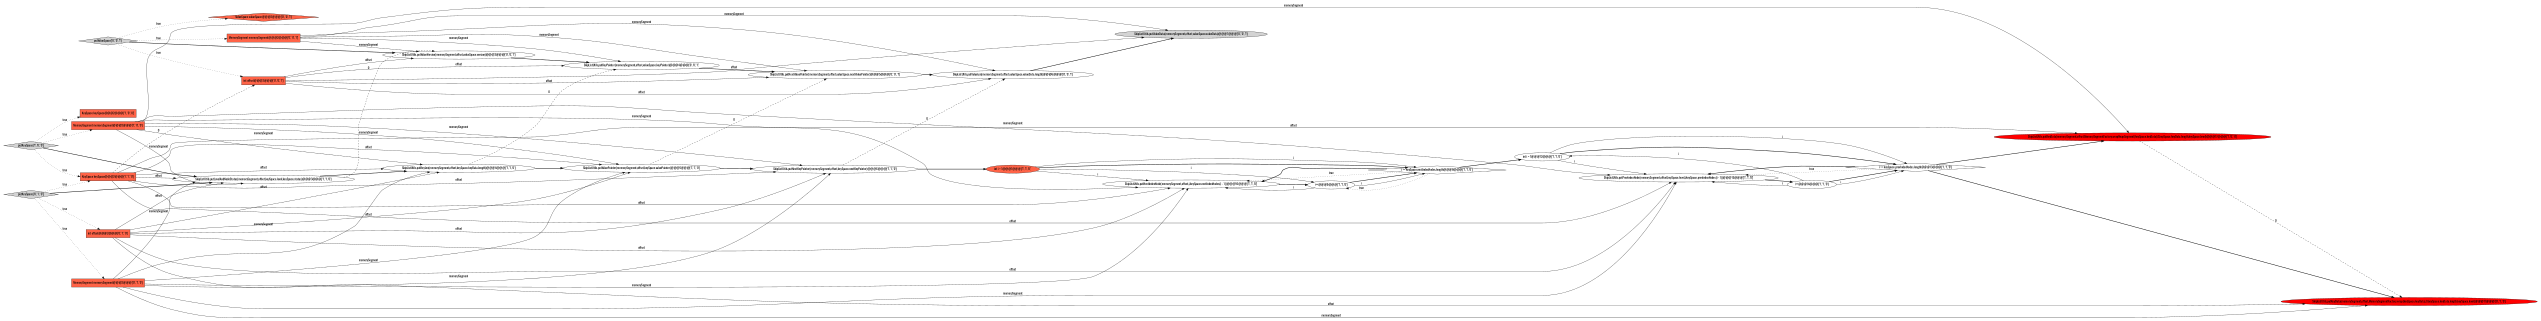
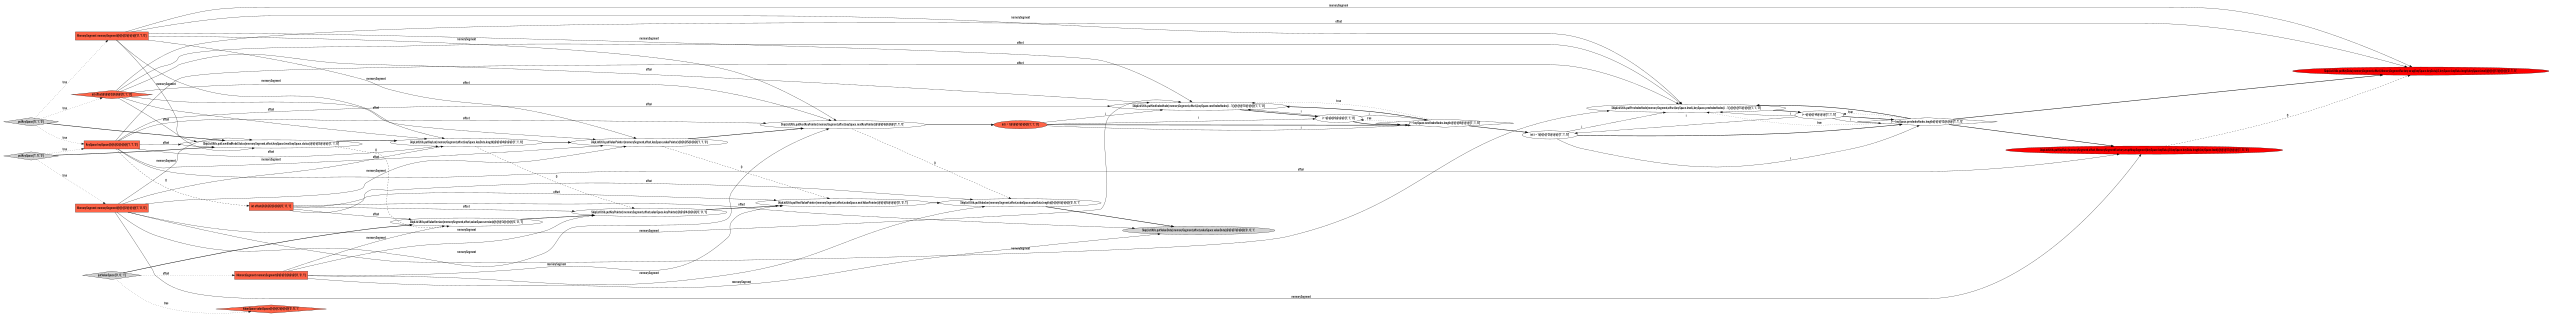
(159, 38) -> (166, 274)
(178, 62) -> none
(108, 113) -> none
none -> (1877, 115)
(108, 234) -> (112, 95)
